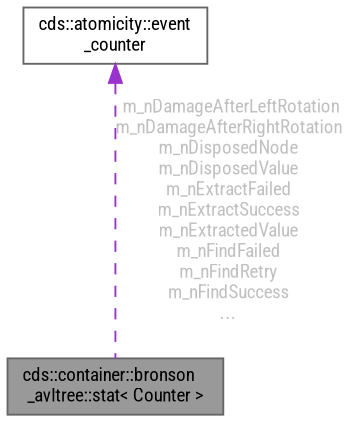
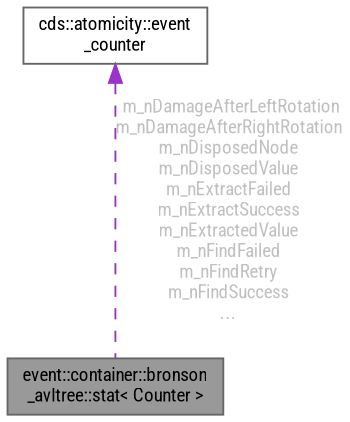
(115, 387) -> (115, 387)
